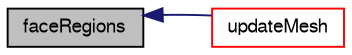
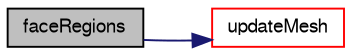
(187, 15) -> (168, 41)
